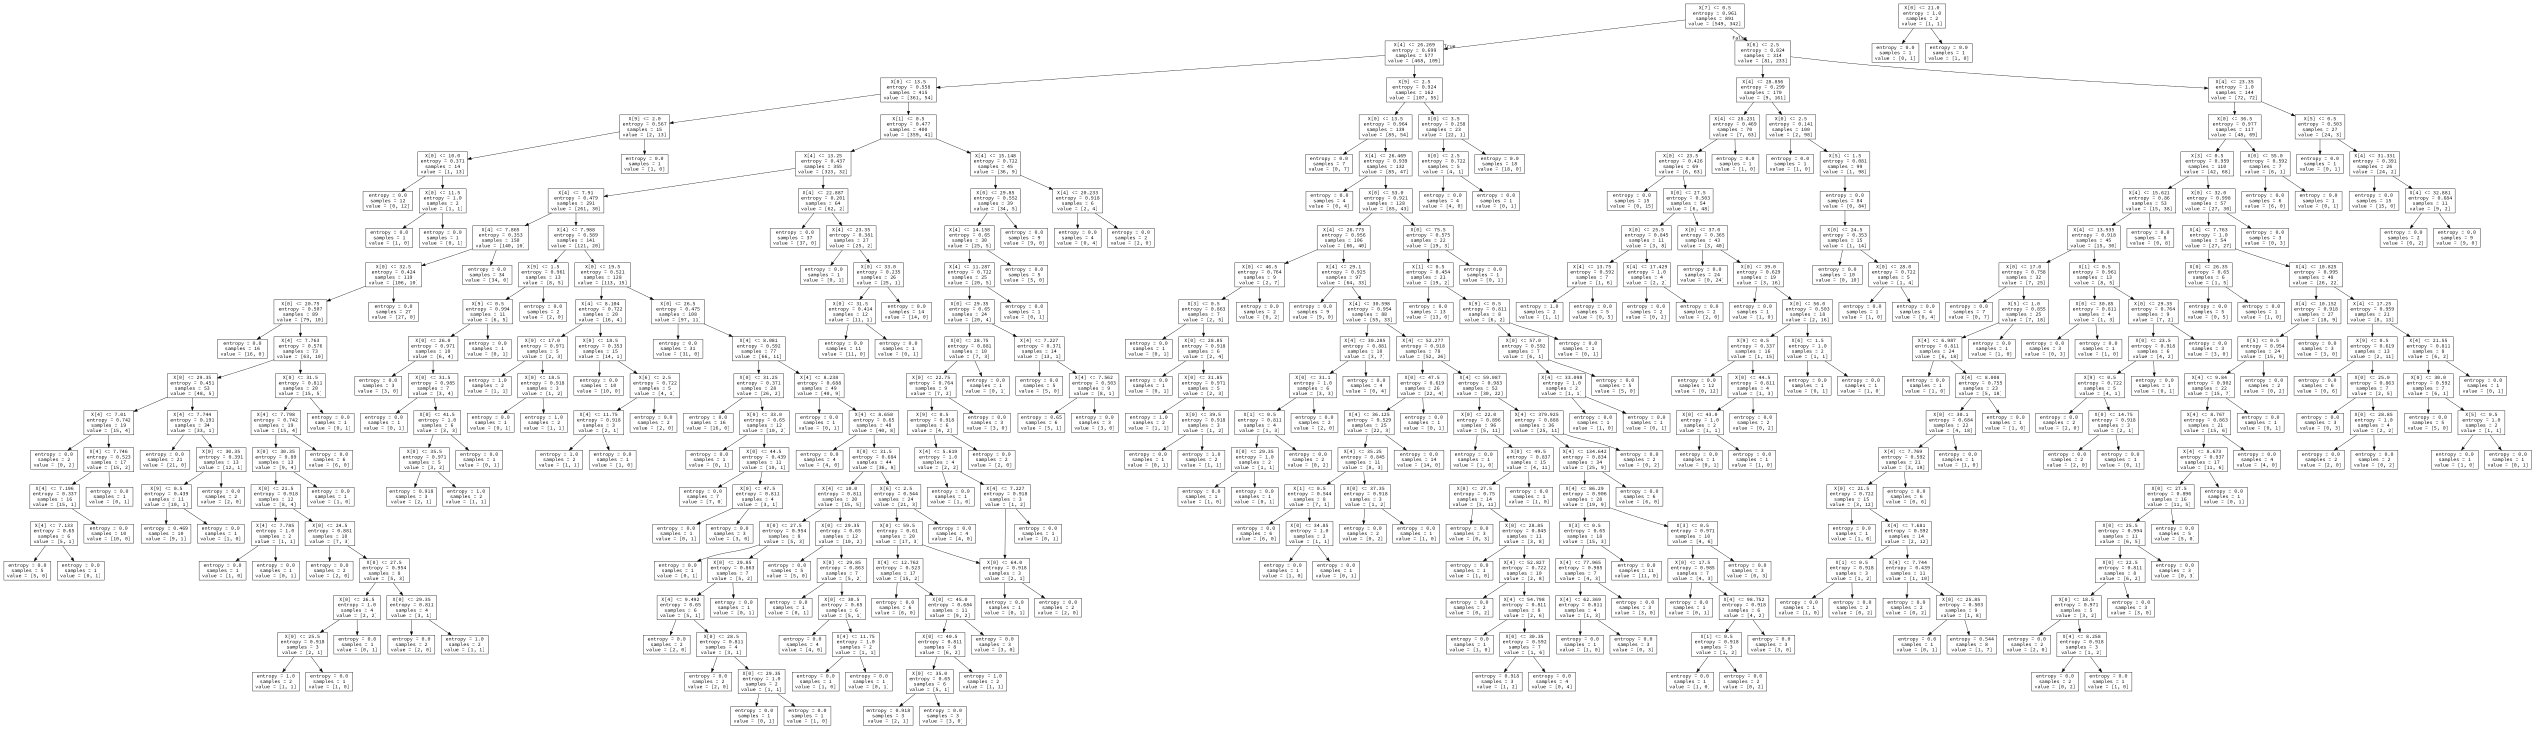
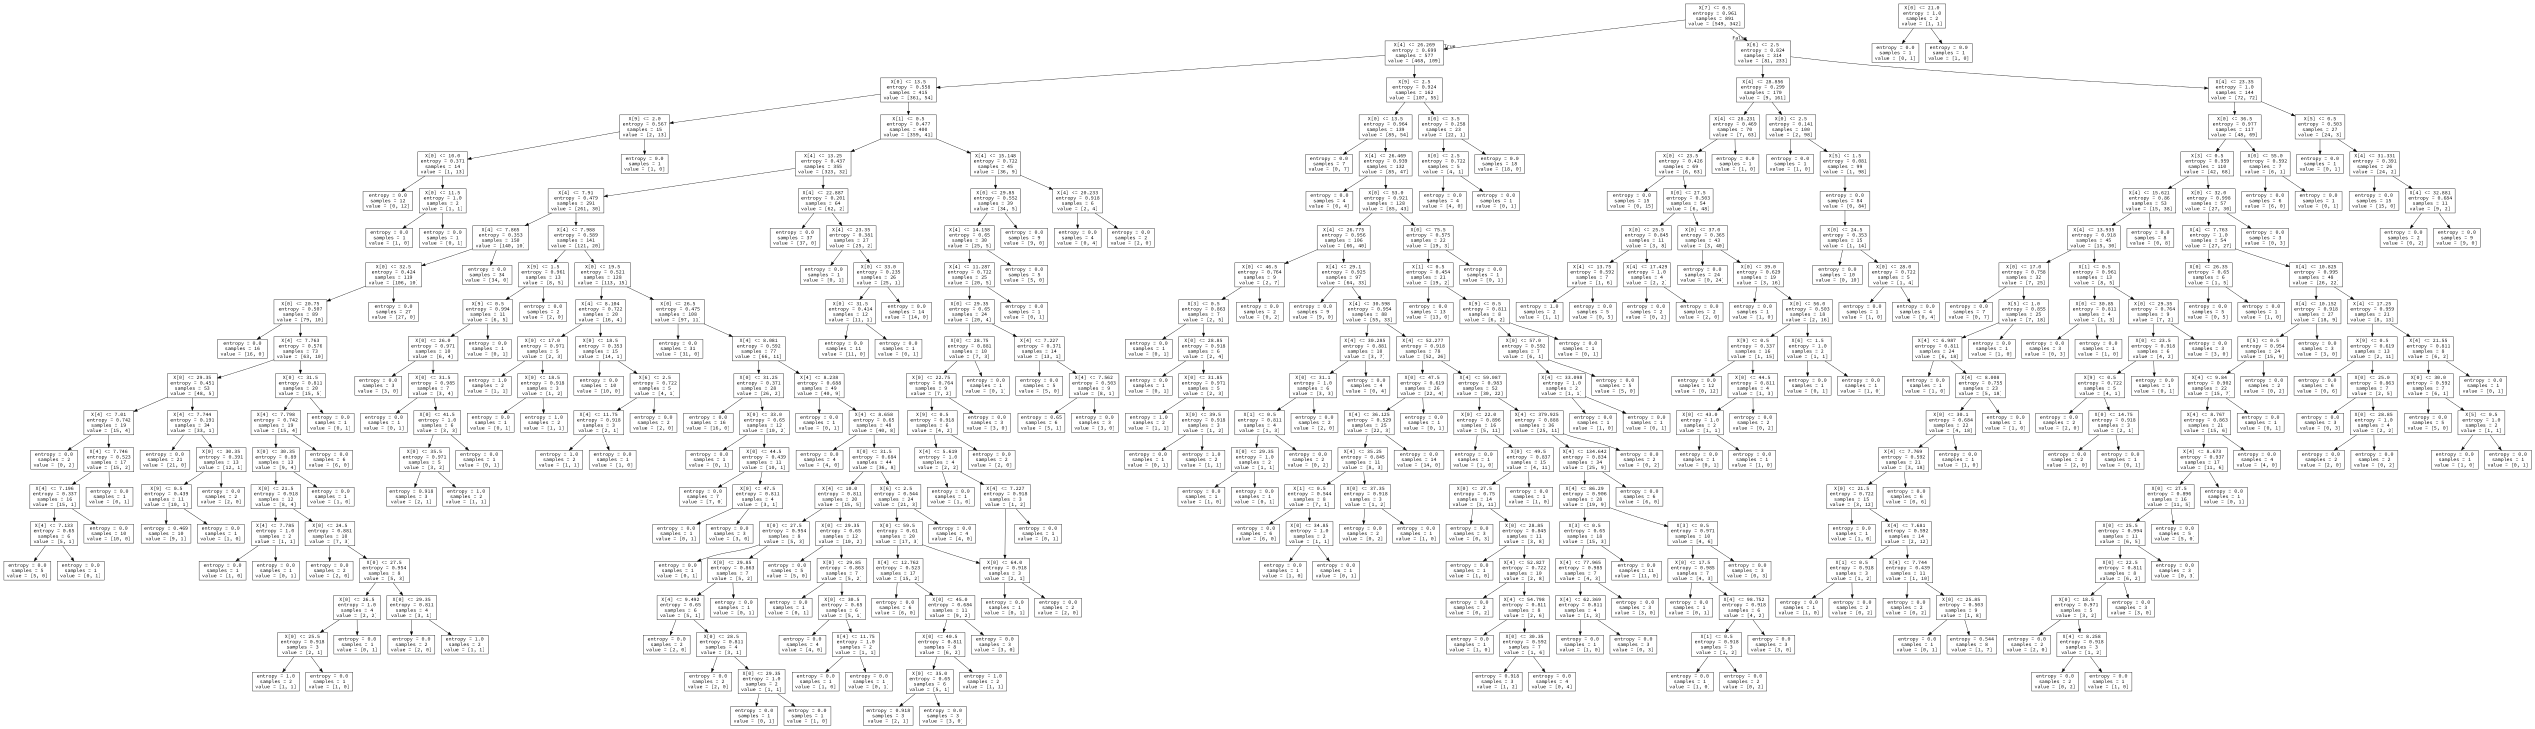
(1479, 423) -> (1479, 423)
none -> (54, 513)
